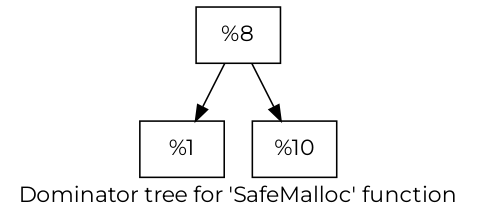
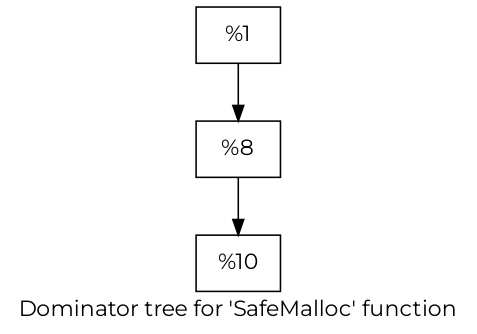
(214, 85) -> (238, 84)
